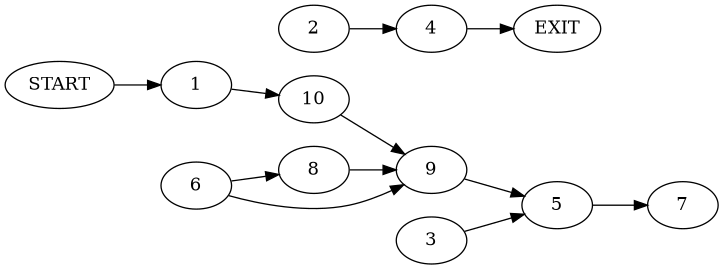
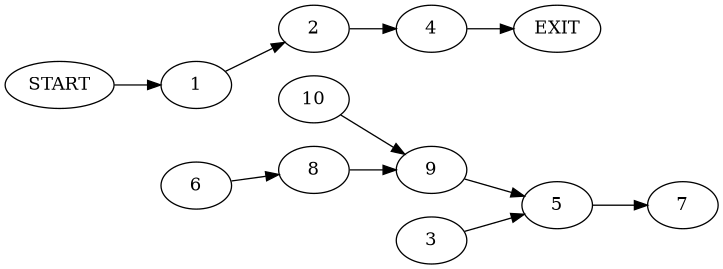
(249, 91) -> (249, 60)
(311, 208) -> none
